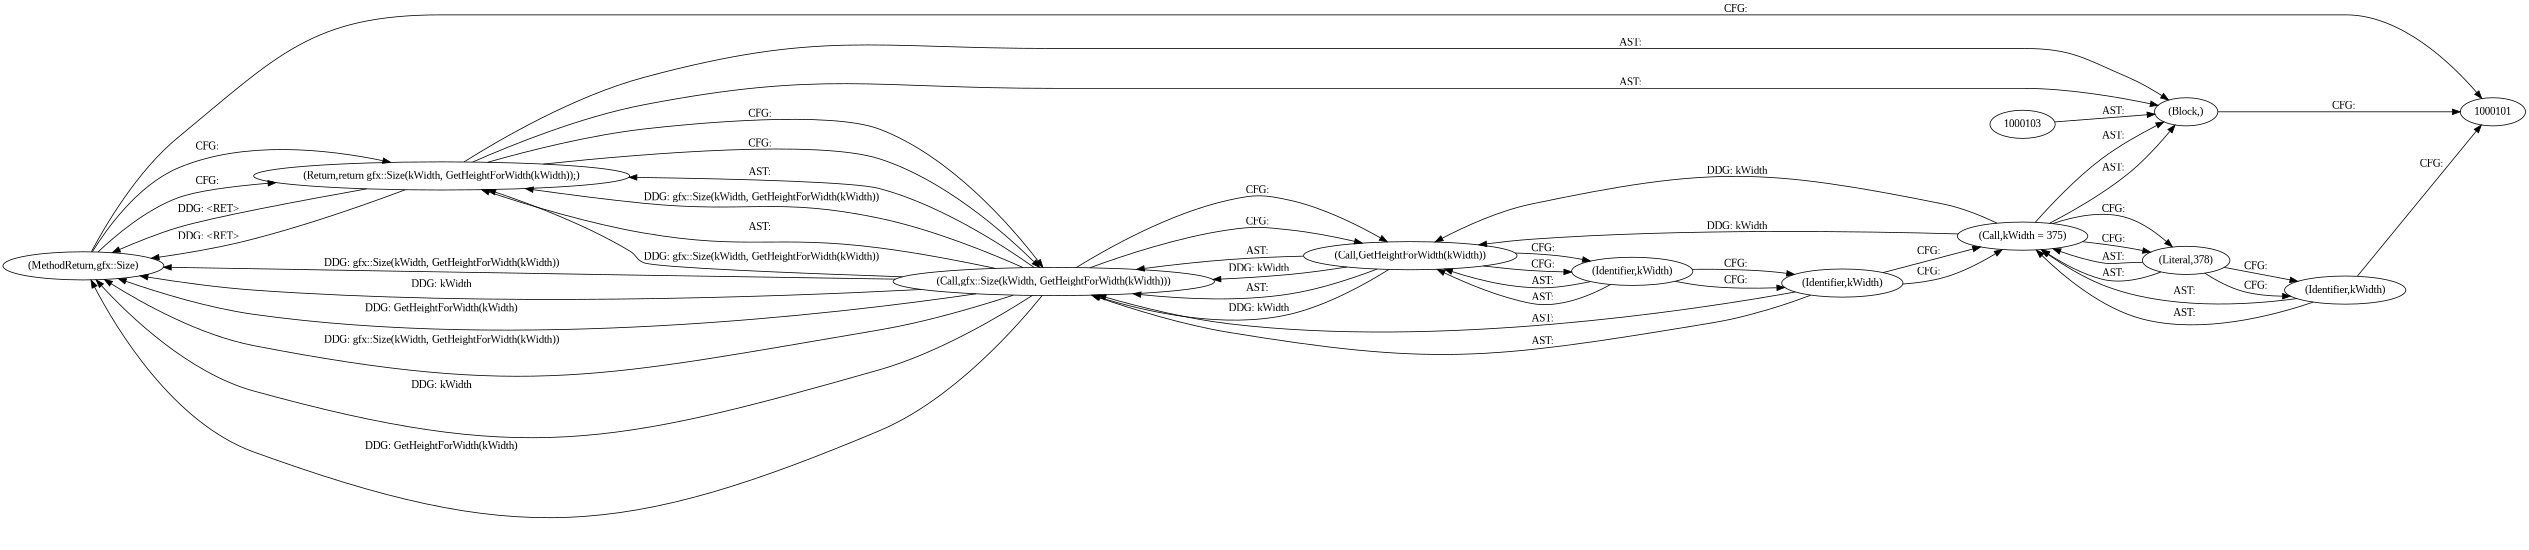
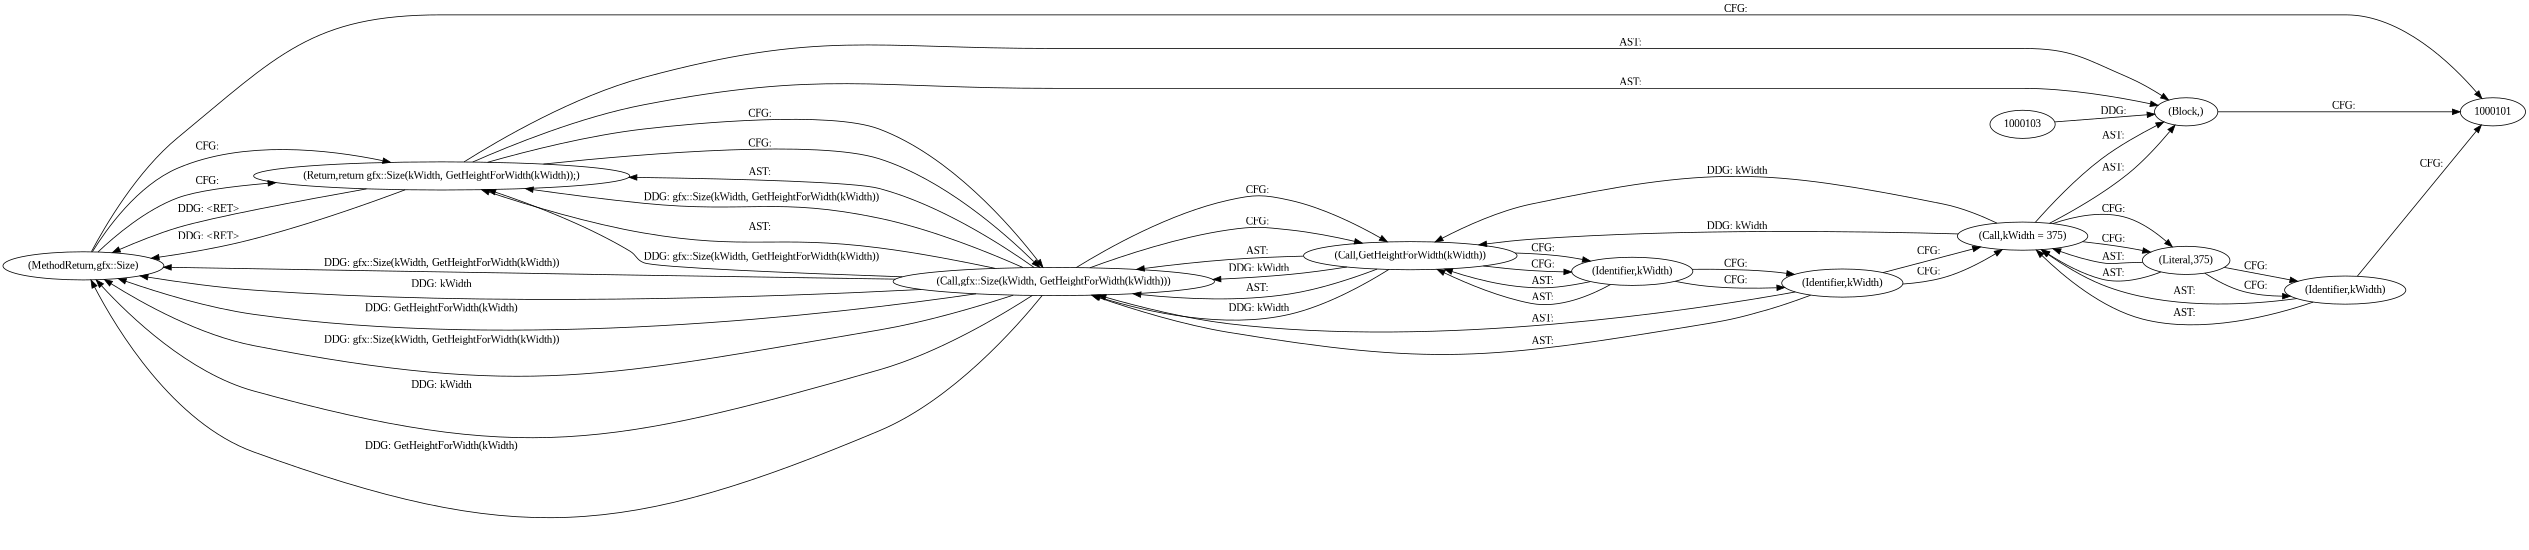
(2115, 111) -> (2115, 111)
(2186, 260) -> (2186, 260)
